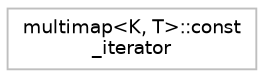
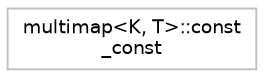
(132, 39) -> (132, 39)
